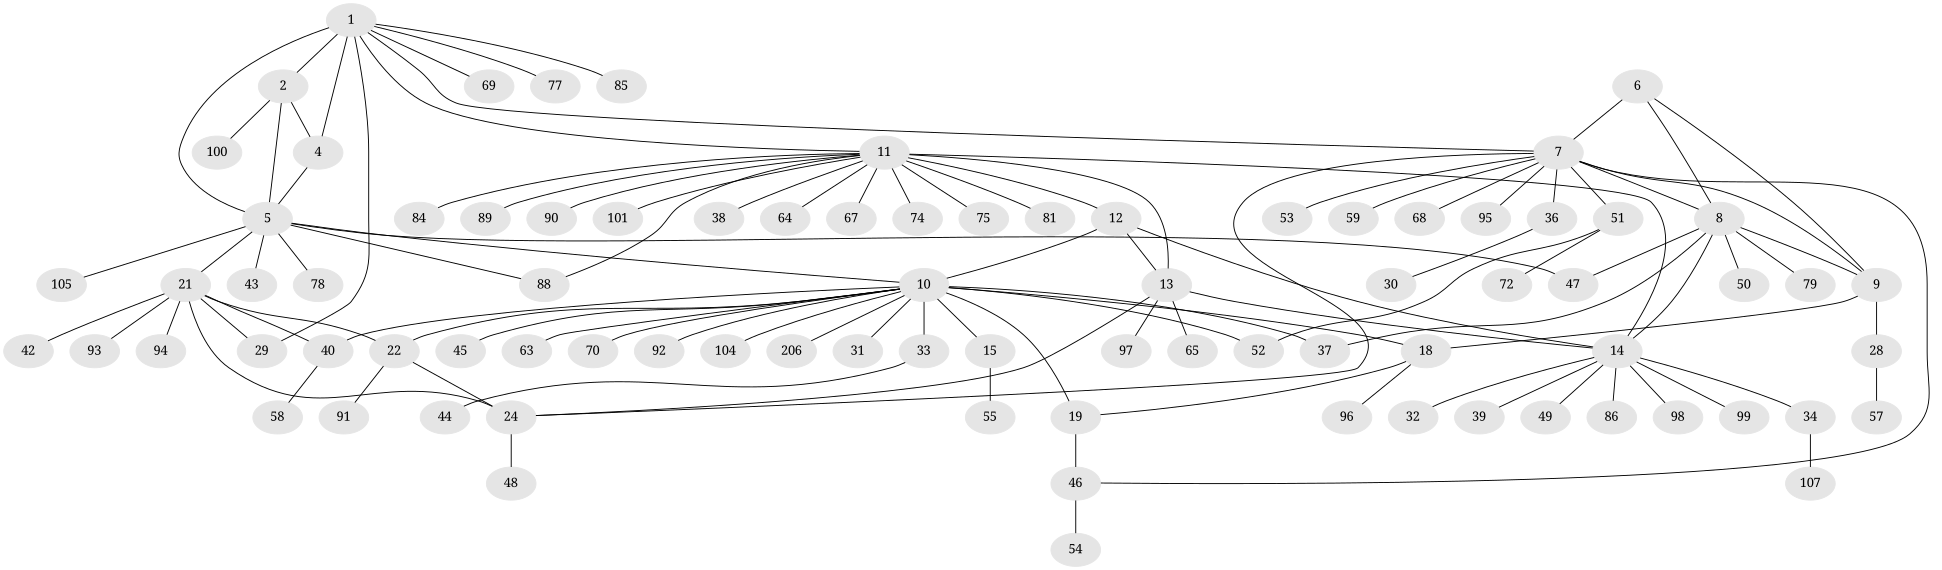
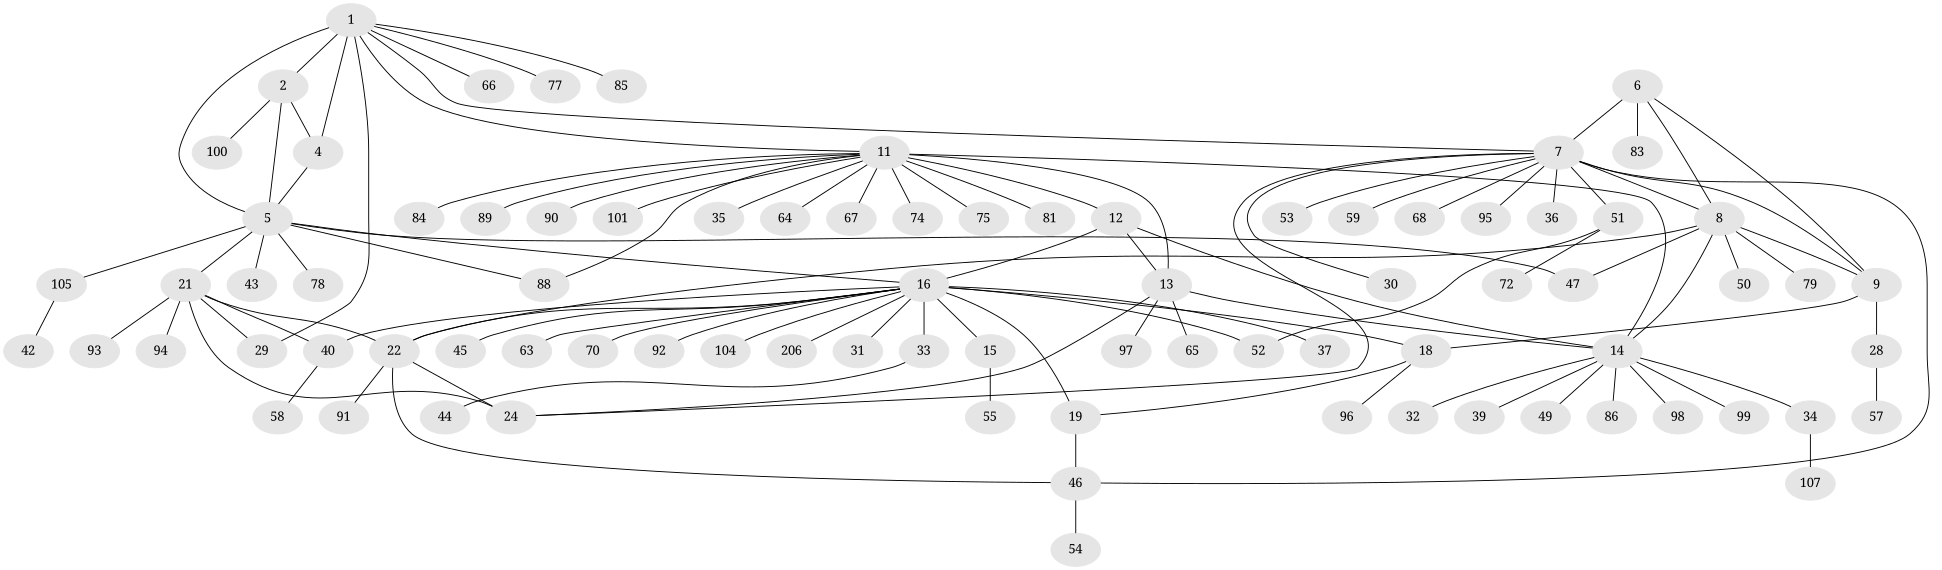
(489, 86) -> (489, 86)
none -> (1638, 153)
(719, 219) -> (719, 219)
(1479, 252) -> (1261, 197)
(924, 285) -> (924, 285)
(106, 316) -> (45, 318)
(1538, 321) -> (1053, 258)
none -> (694, 473)
(511, 484) -> none
